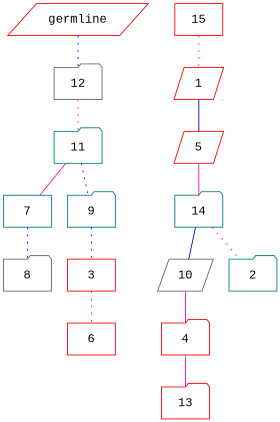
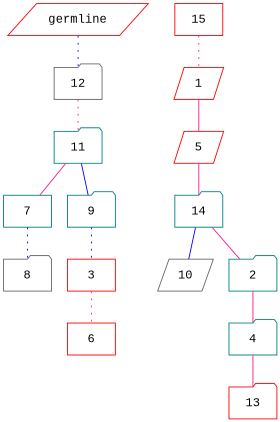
(199, 115) -> (199, 115)
(85, 179) -> (85, 179)
(226, 243) -> (226, 243)
(185, 307) -> (253, 307)
(185, 339) -> (253, 339)
